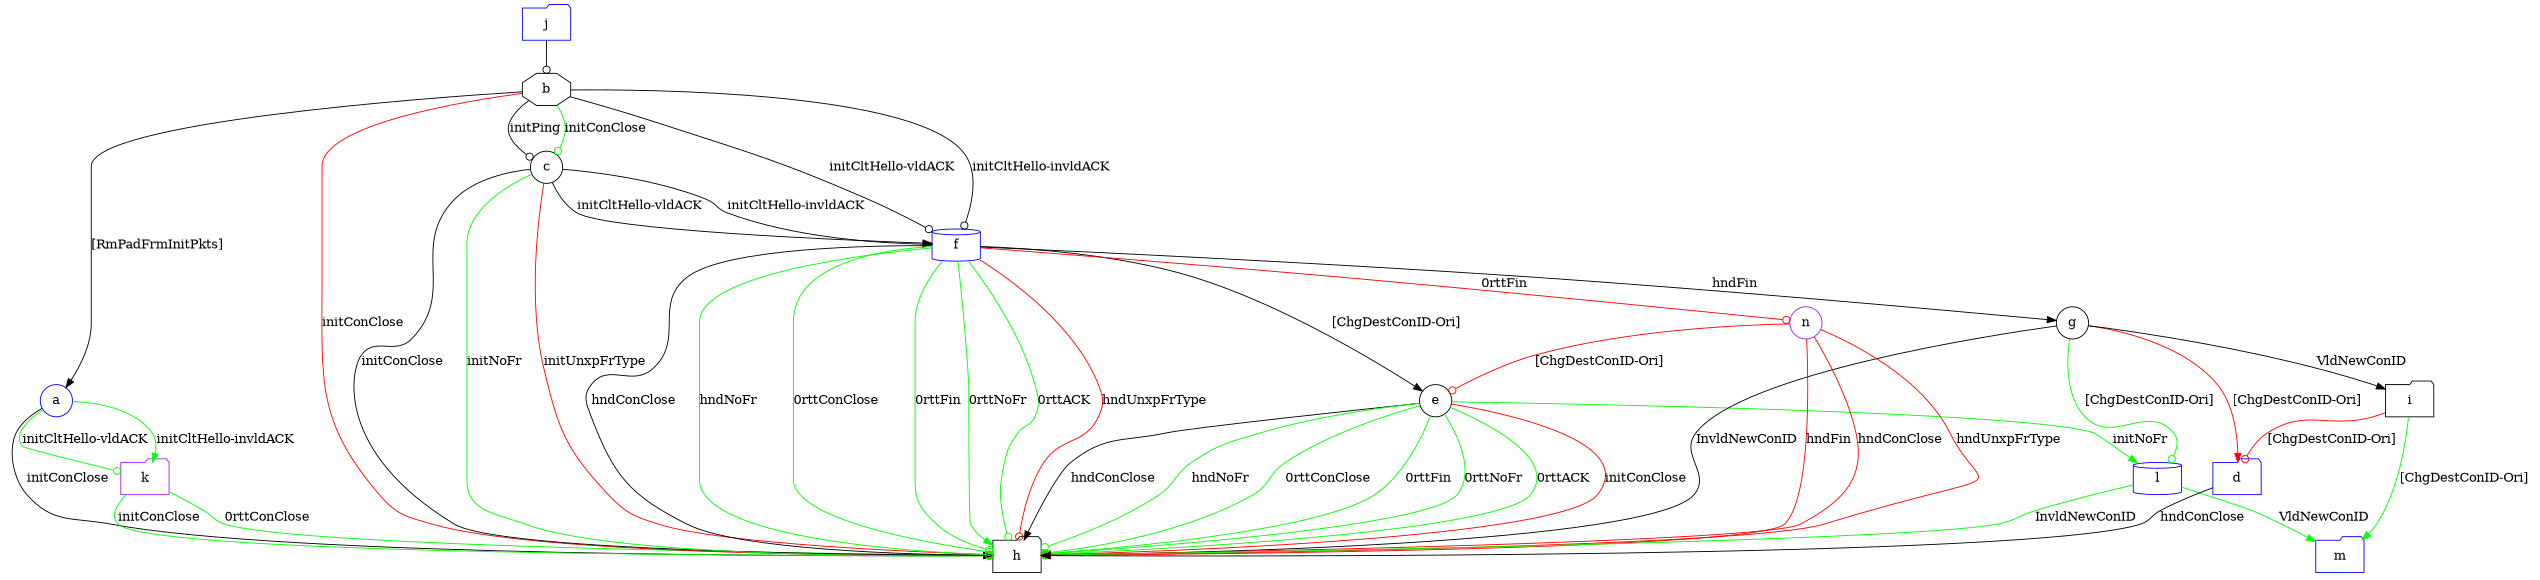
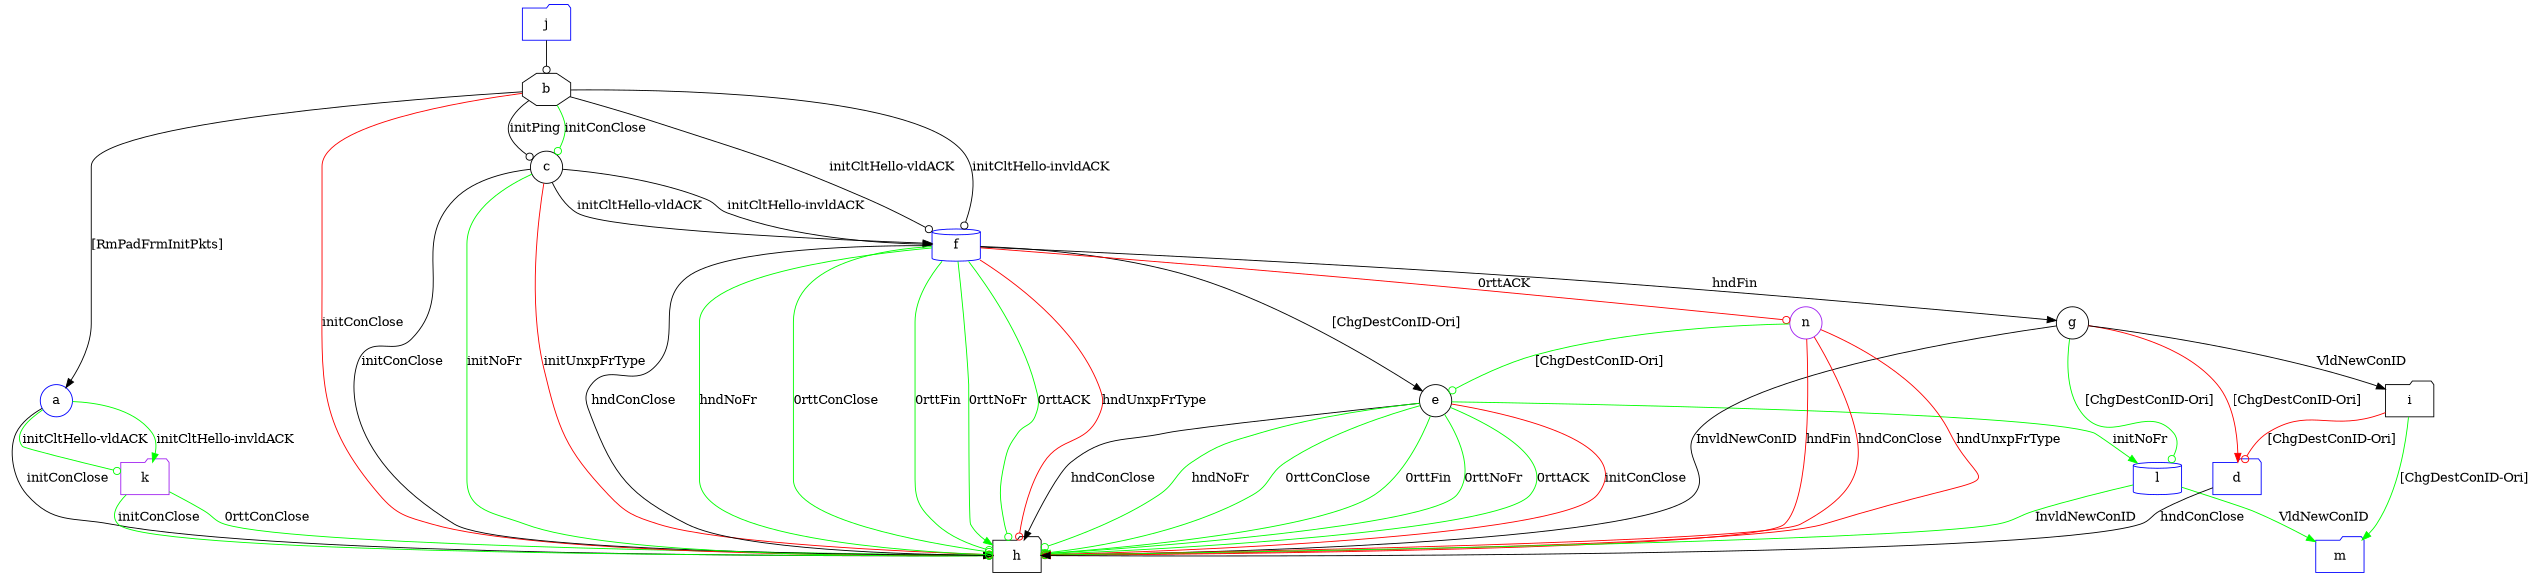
(1506, 284) -> (1506, 284)
(1619, 338) -> (1619, 338)
